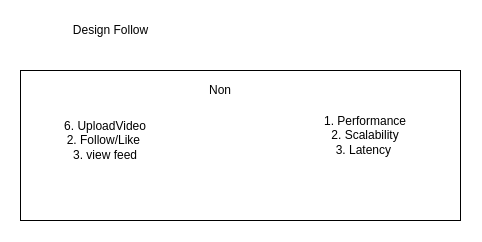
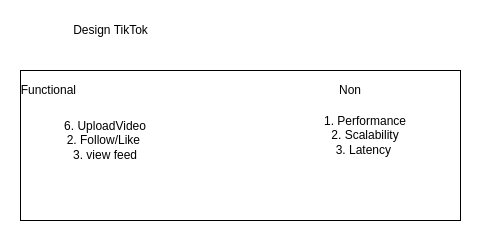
(111, 31) -> (111, 31)
none -> (51, 91)
(221, 91) -> (351, 91)
